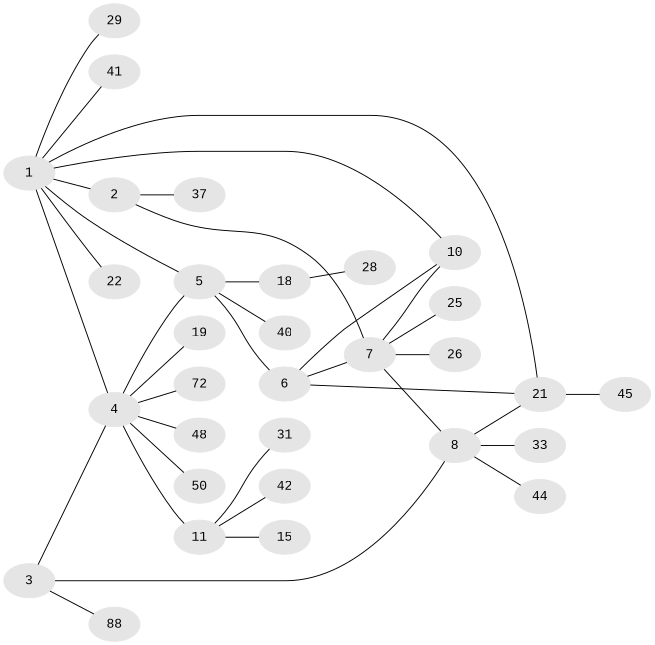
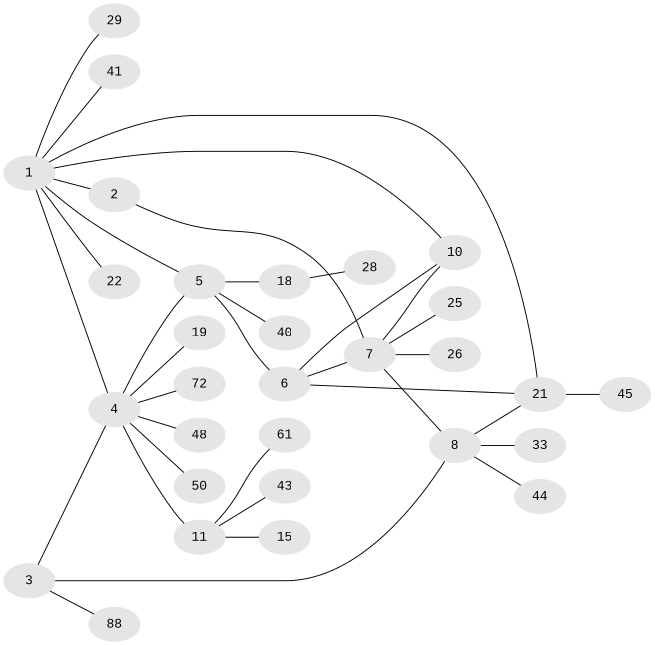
(200, 195) -> none
(285, 435) -> (285, 435)
(285, 486) -> (285, 486)
